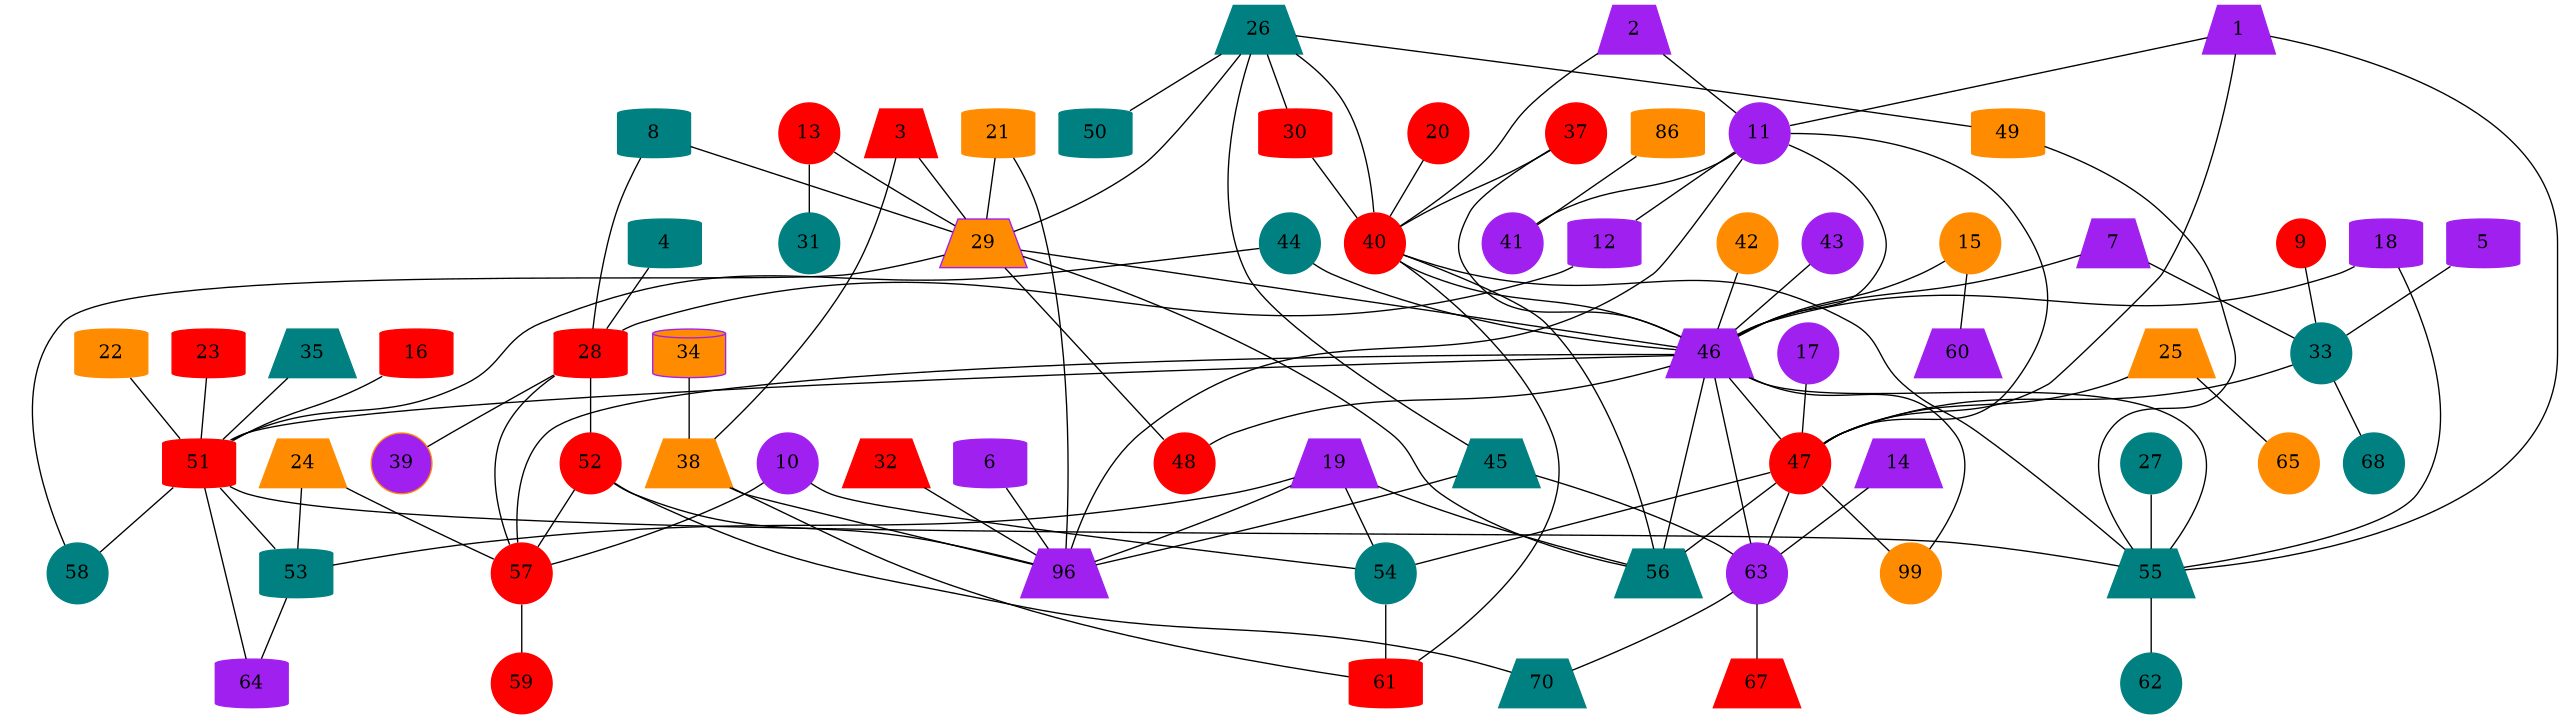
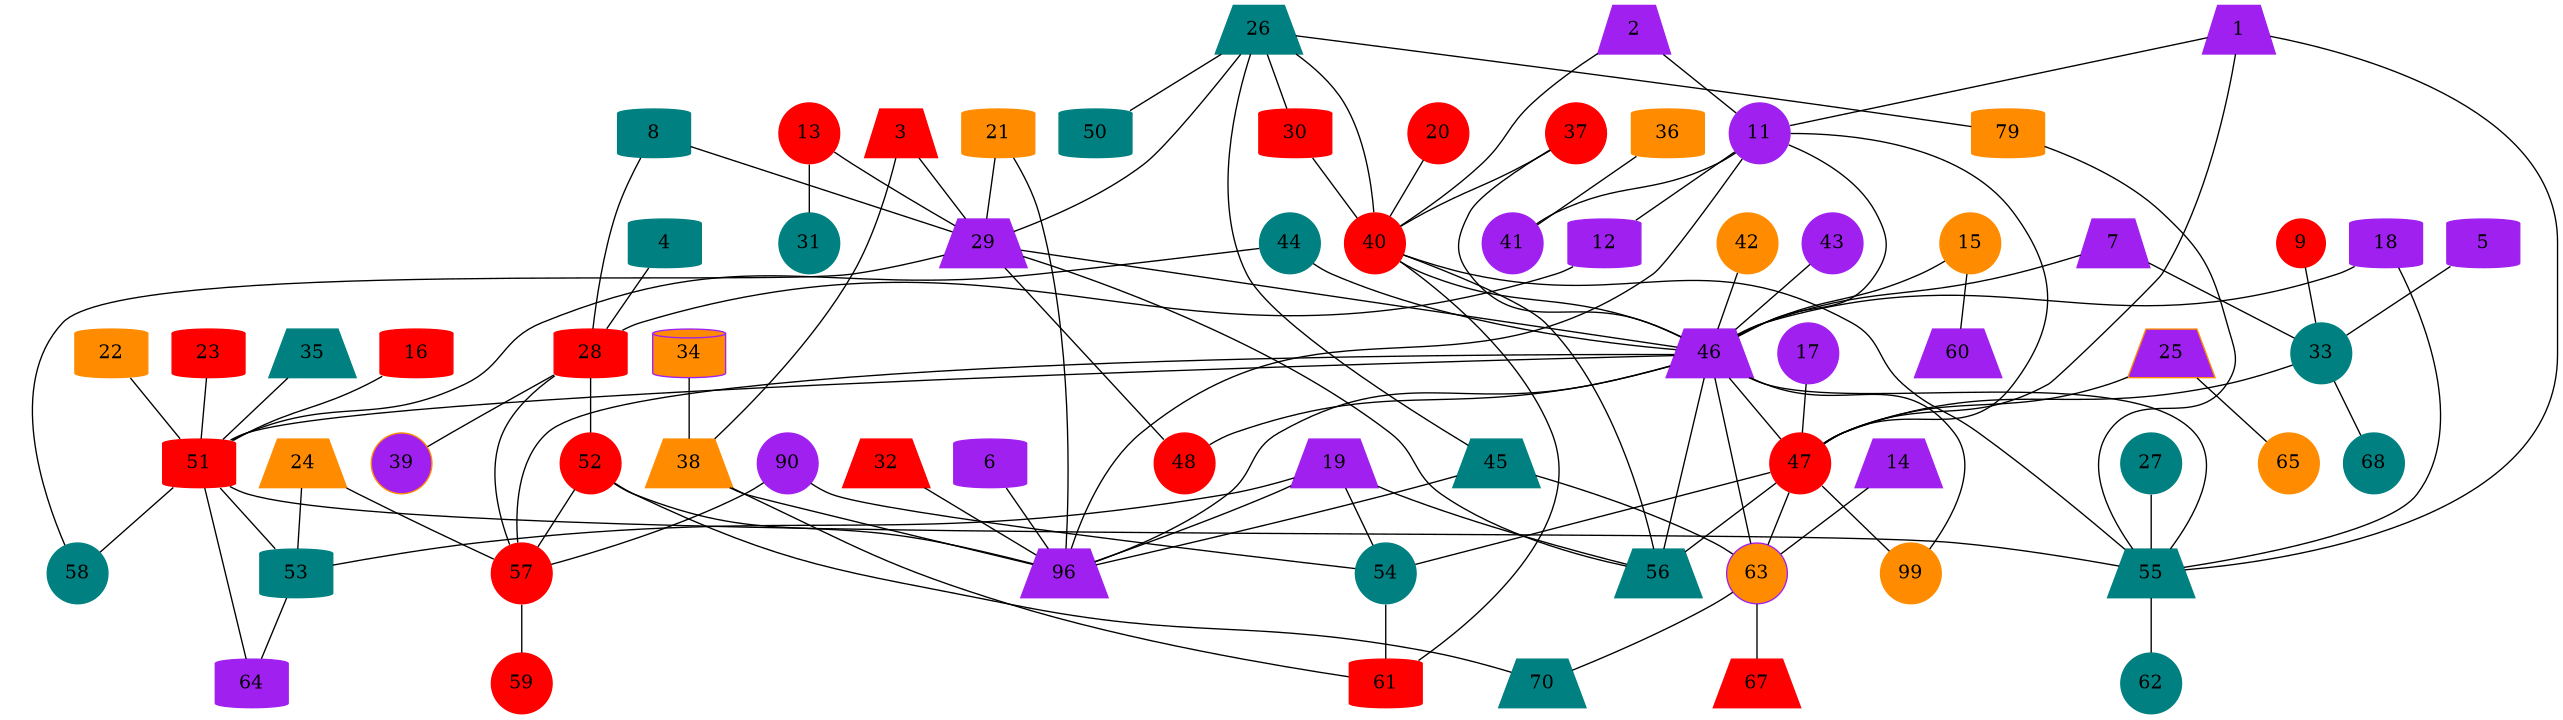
(1668, 133) -> (1668, 133)
(2008, 133) -> (2008, 133)
(983, 243) -> (983, 243)
(2171, 353) -> (2171, 353)
none -> (1299, 423)
(788, 463) -> (788, 463)
(1757, 573) -> (1757, 573)
